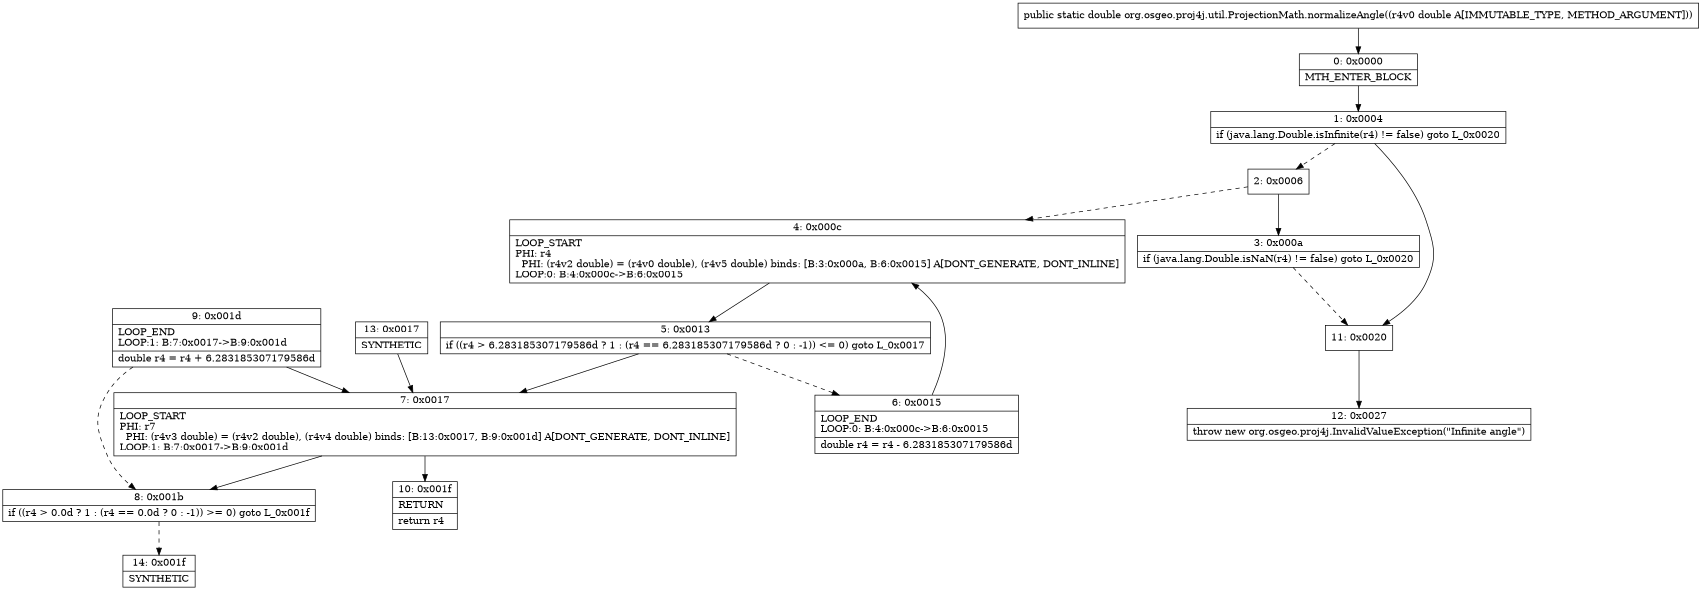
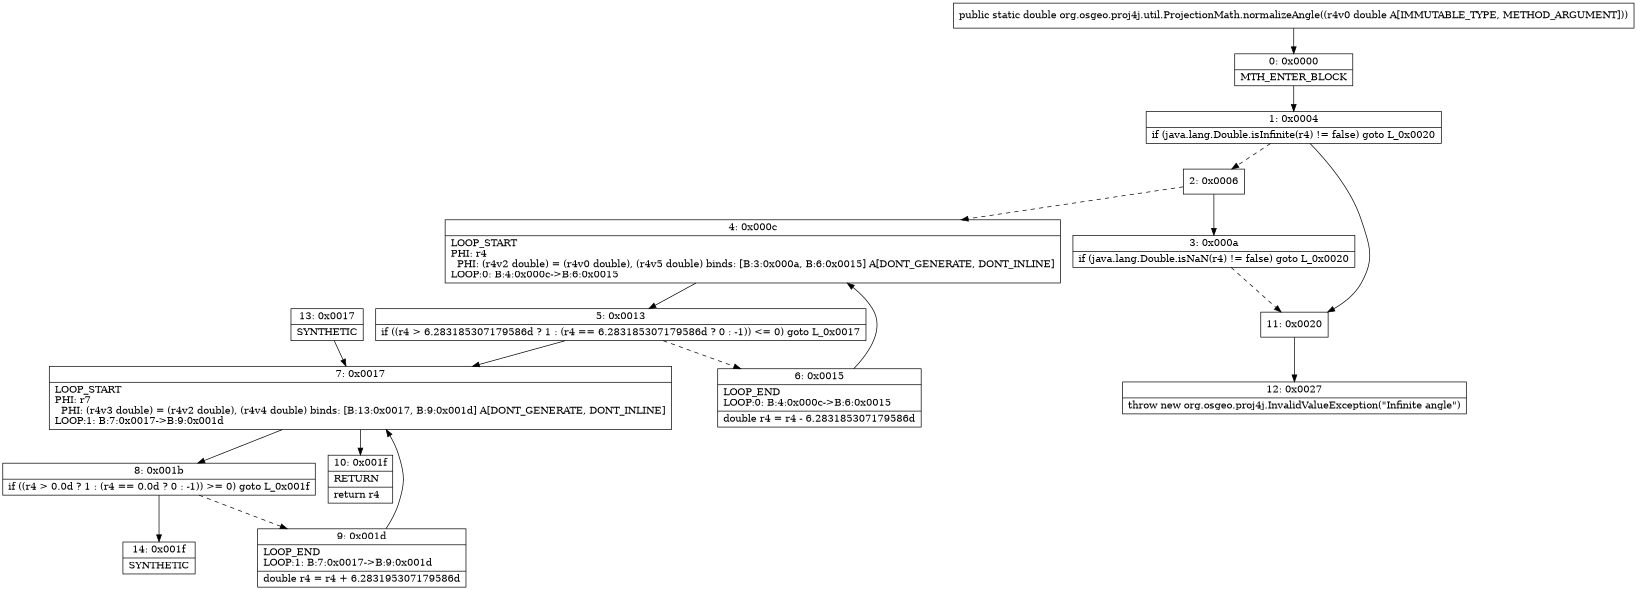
(217, 359) -> (362, 579)
(98, 424) -> (240, 511)
(159, 535) -> (159, 515)
